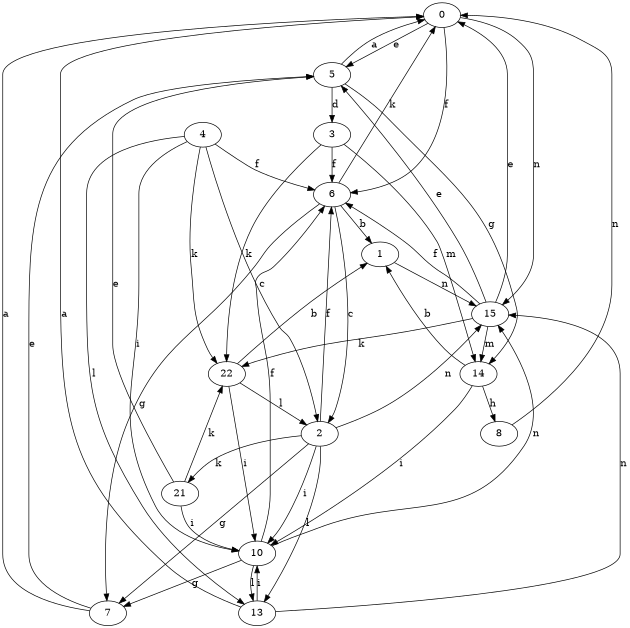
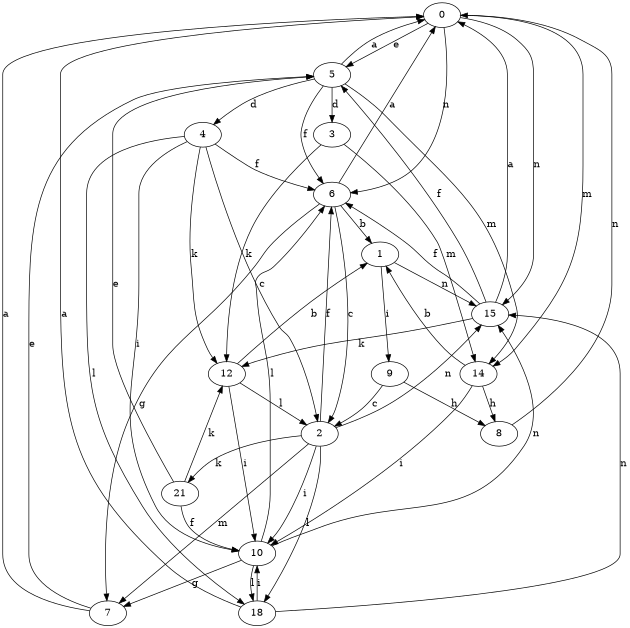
none -> (264, 94)
(392, 105) -> (392, 105)
(446, 105) -> (446, 105)
(332, 161) -> (301, 131)
(510, 165) -> (510, 165)
(439, 195) -> (439, 195)
(492, 224) -> (492, 224)
(485, 341) -> (583, 157)
(227, 374) -> (227, 374)
(272, 374) -> (272, 374)
none -> (390, 374)
(192, 524) -> (192, 524)
(223, 524) -> (223, 524)
(257, 613) -> (257, 613)
